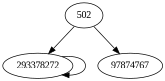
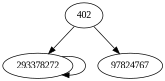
(84, 15) -> (84, 15)
(130, 66) -> (130, 66)
